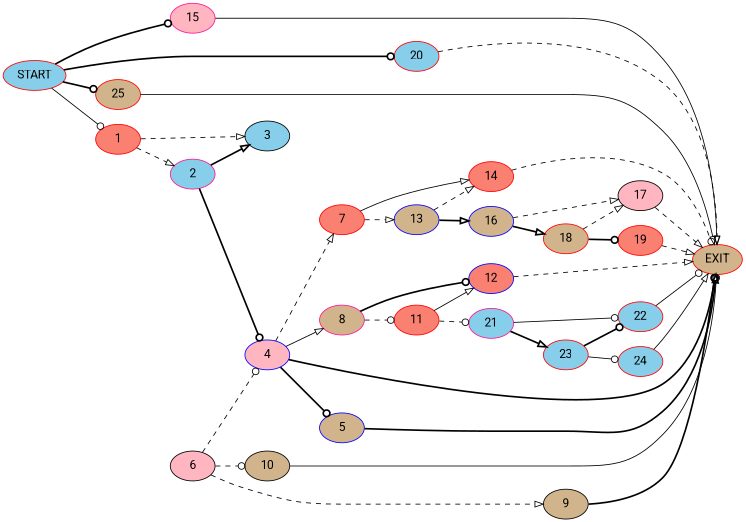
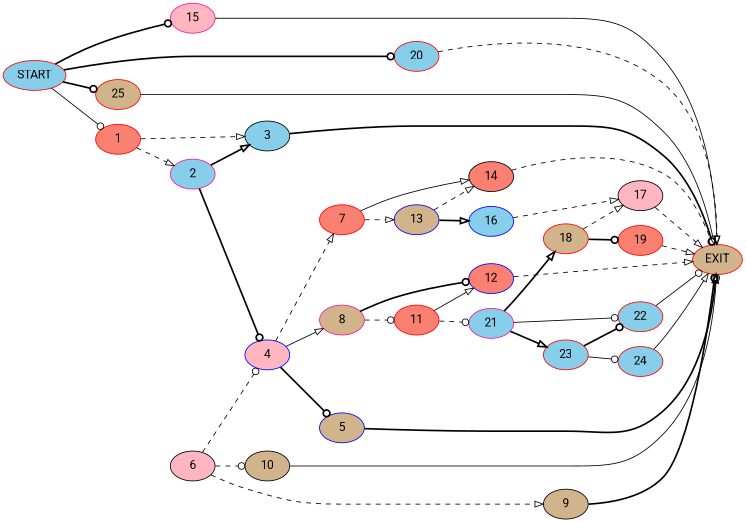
(491, 177) -> (491, 177)
(491, 221) -> (491, 221)
(524, 229) -> (527, 285)
(534, 398) -> (528, 126)
